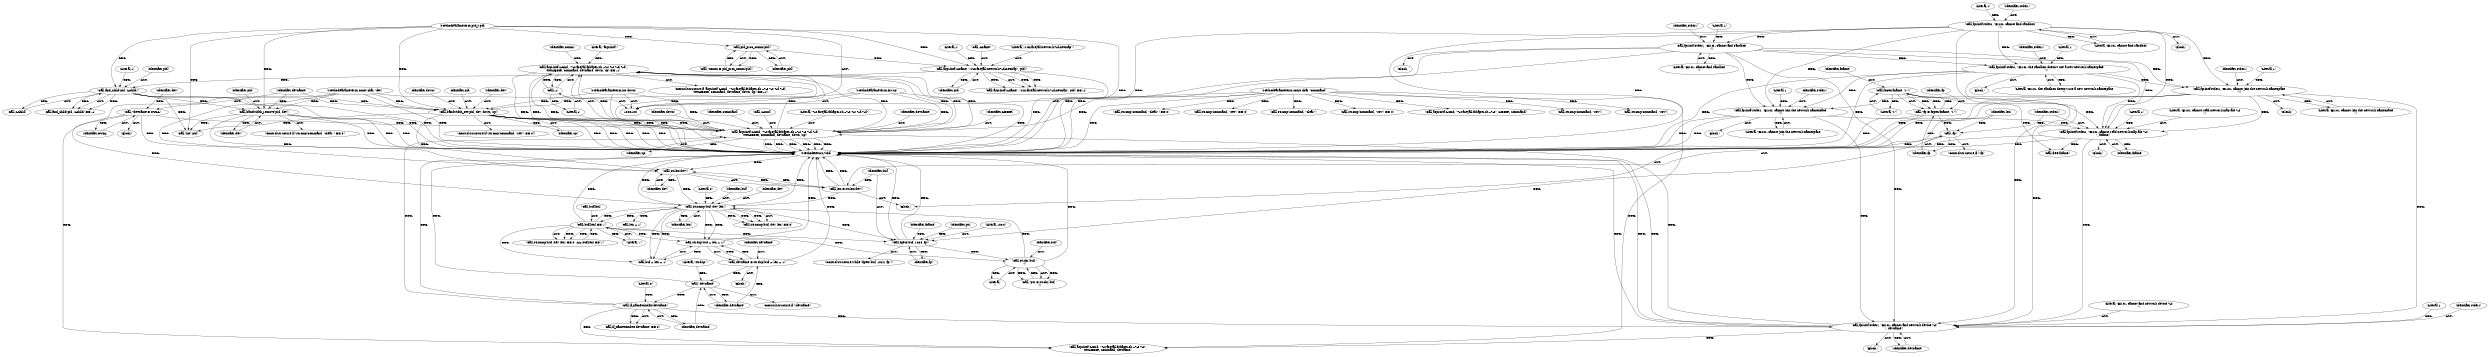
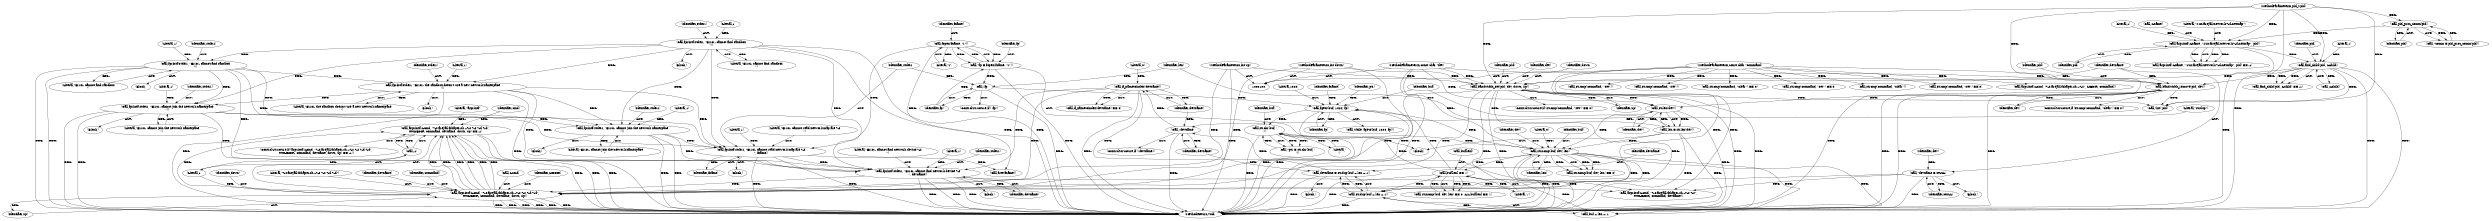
(791, 36) -> none
(562, 48) -> (509, 109)
(746, 162) -> (1530, 211)
(631, 225) -> none
(859, 263) -> (1370, 130)
(1012, 273) -> (1336, 141)
